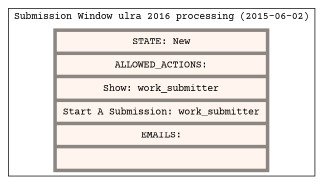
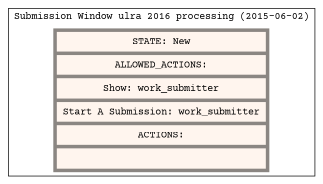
(161, 135) -> (161, 135)
